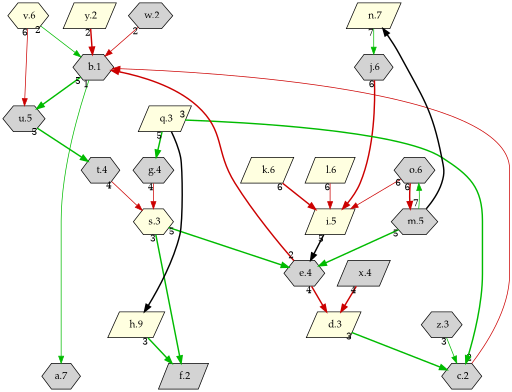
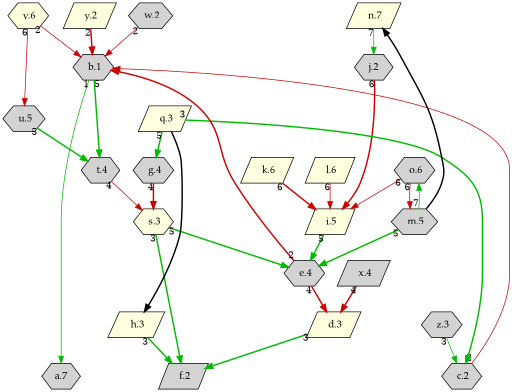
(58, 39) -> (58, 39)
(374, 67) -> (374, 67)
(62, 91) -> (97, 115)
(153, 192) -> (153, 192)
(410, 192) -> (410, 192)
(319, 244) -> (319, 244)
(136, 325) -> (136, 325)
(396, 350) -> (261, 350)
